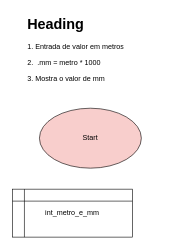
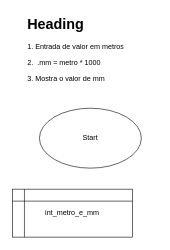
(90, 138) -> (90, 138)
